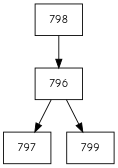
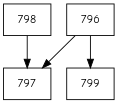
(59, 47) -> (27, 47)
